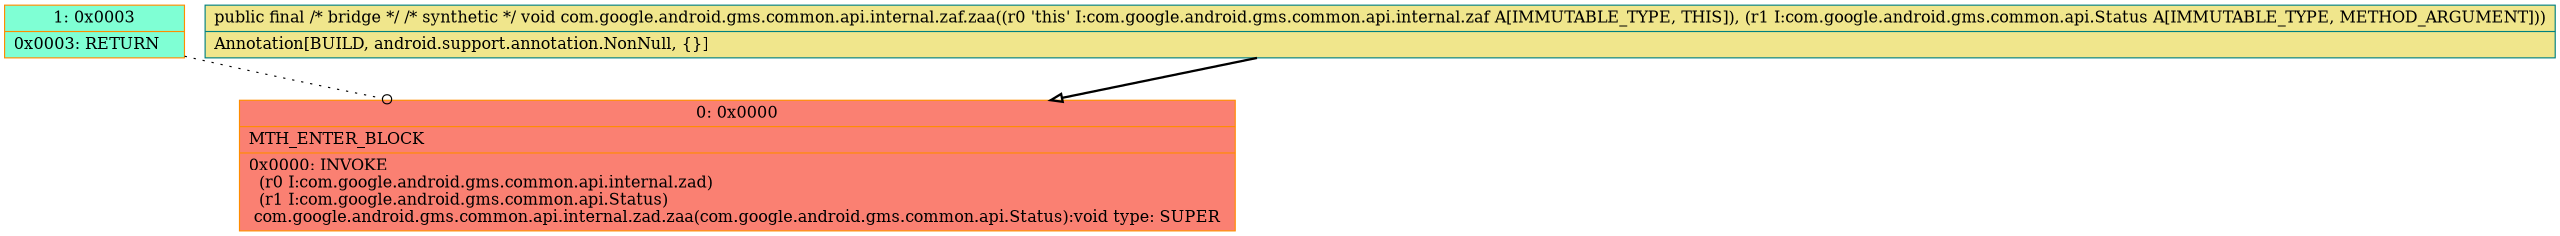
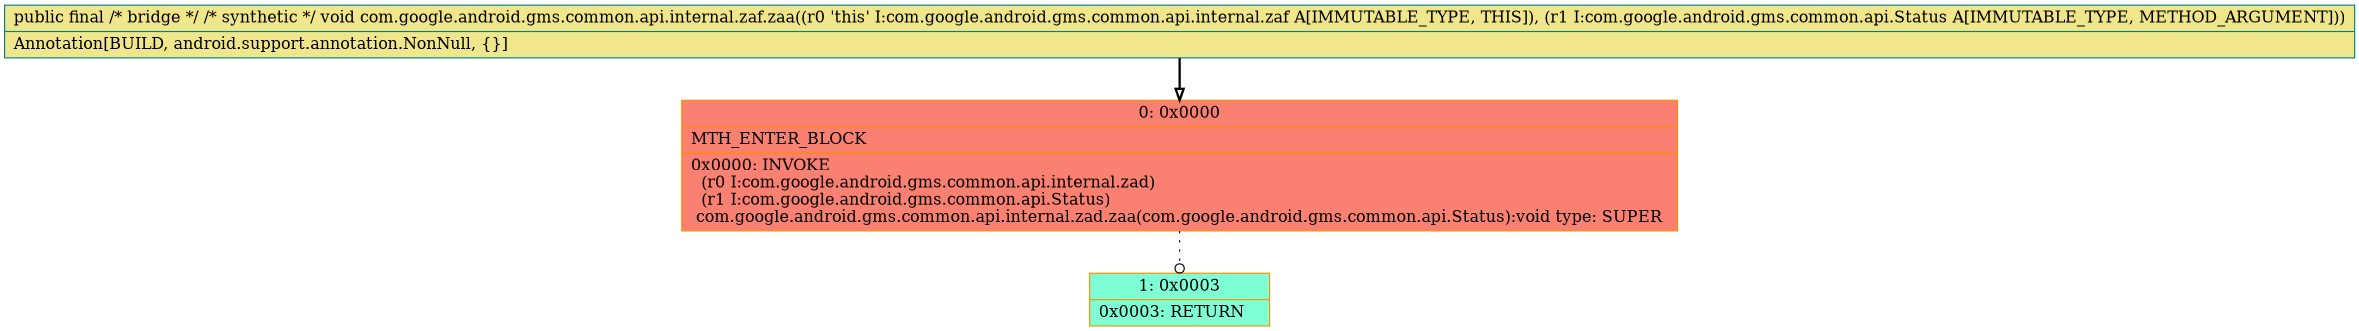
(283, 78) -> (1180, 247)
